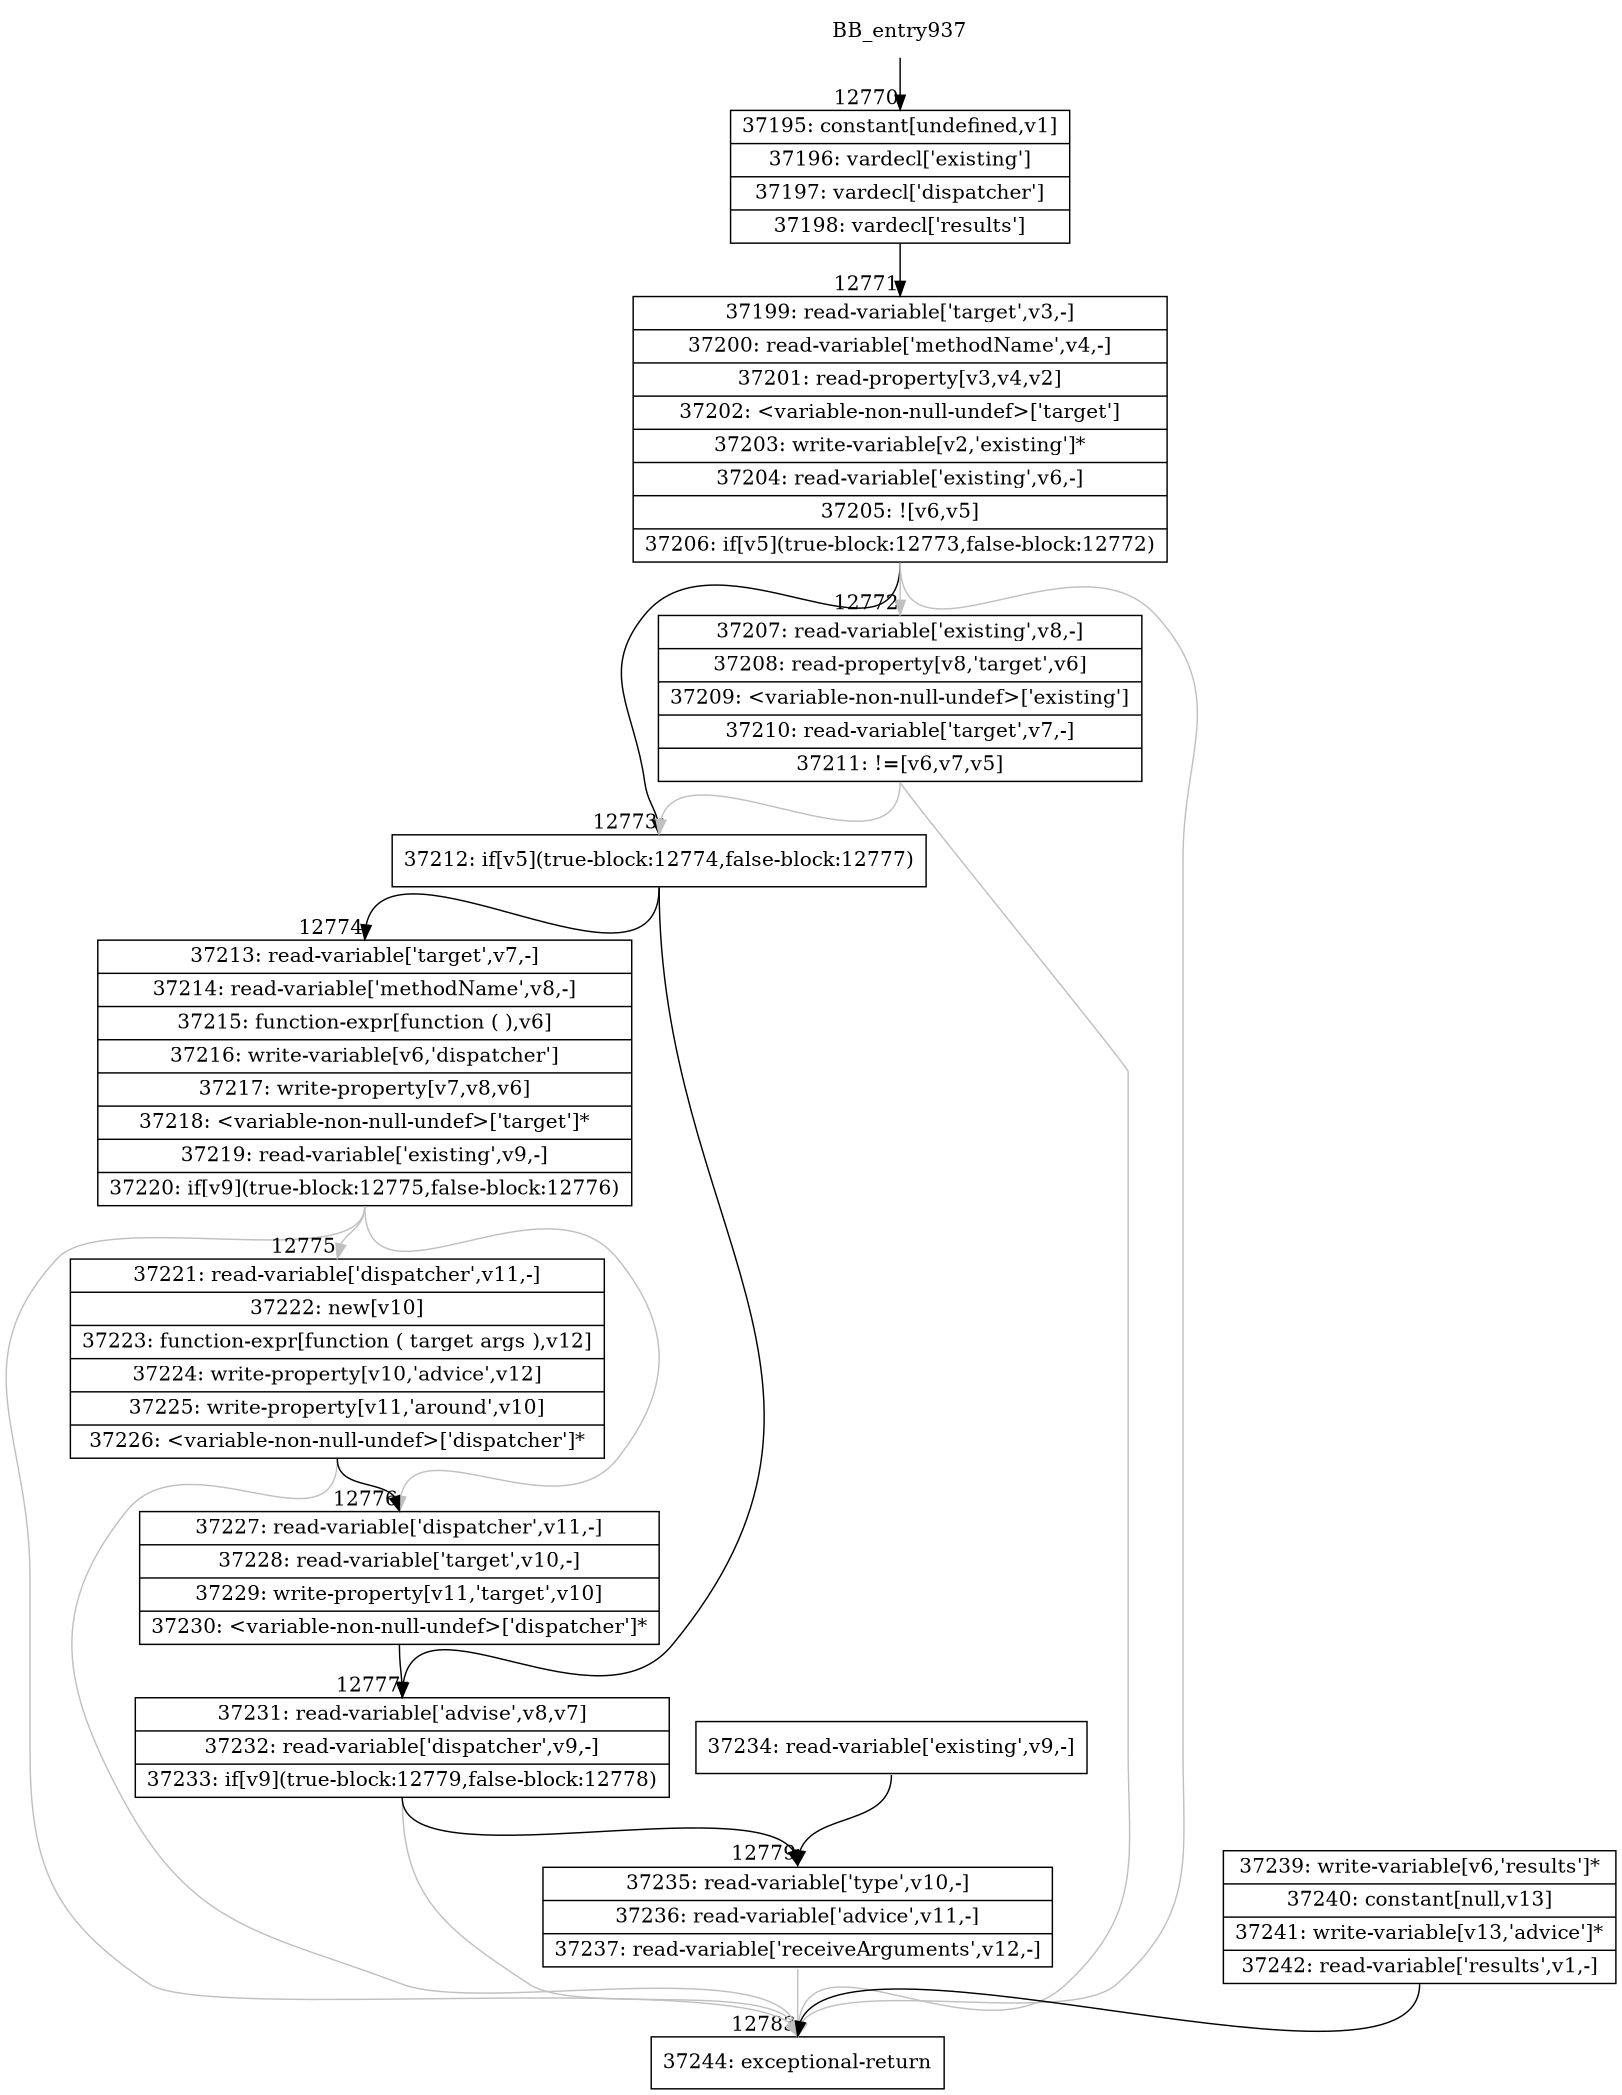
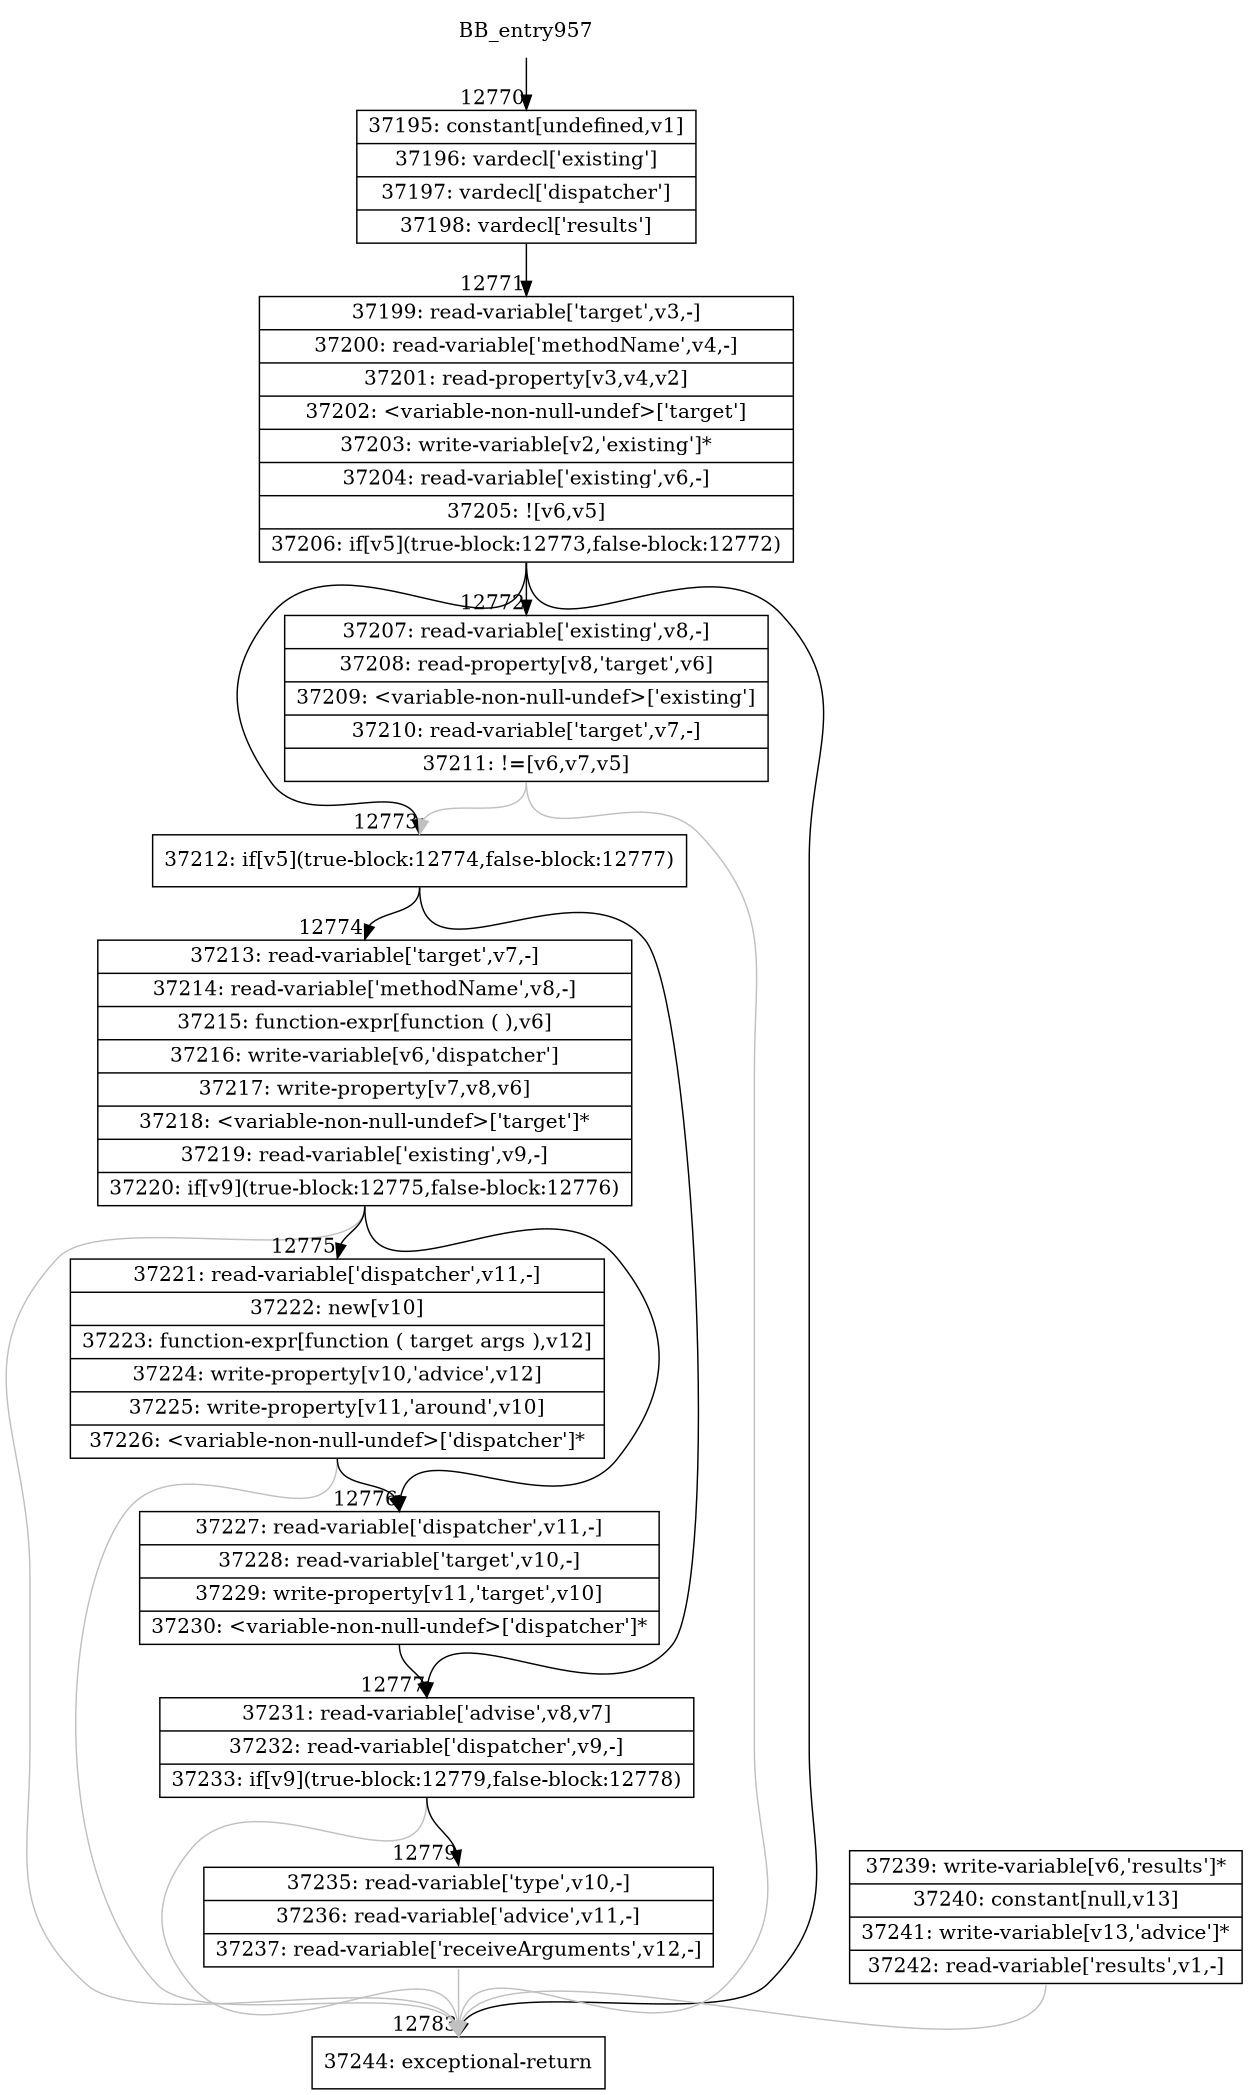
(900, 32) -> (526, 32)
(900, 581) -> (526, 581)
(356, 1227) -> (356, 1227)
(1183, 1318) -> (809, 1310)
(656, 1332) -> (656, 1332)
(891, 1748) -> none
(1115, 2011) -> (759, 2011)
